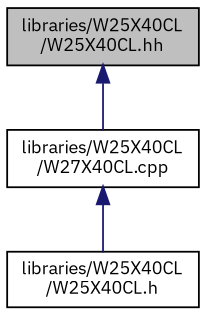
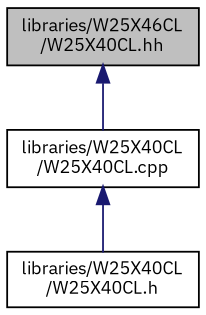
(103, 37) -> (103, 37)
(103, 159) -> (103, 159)
